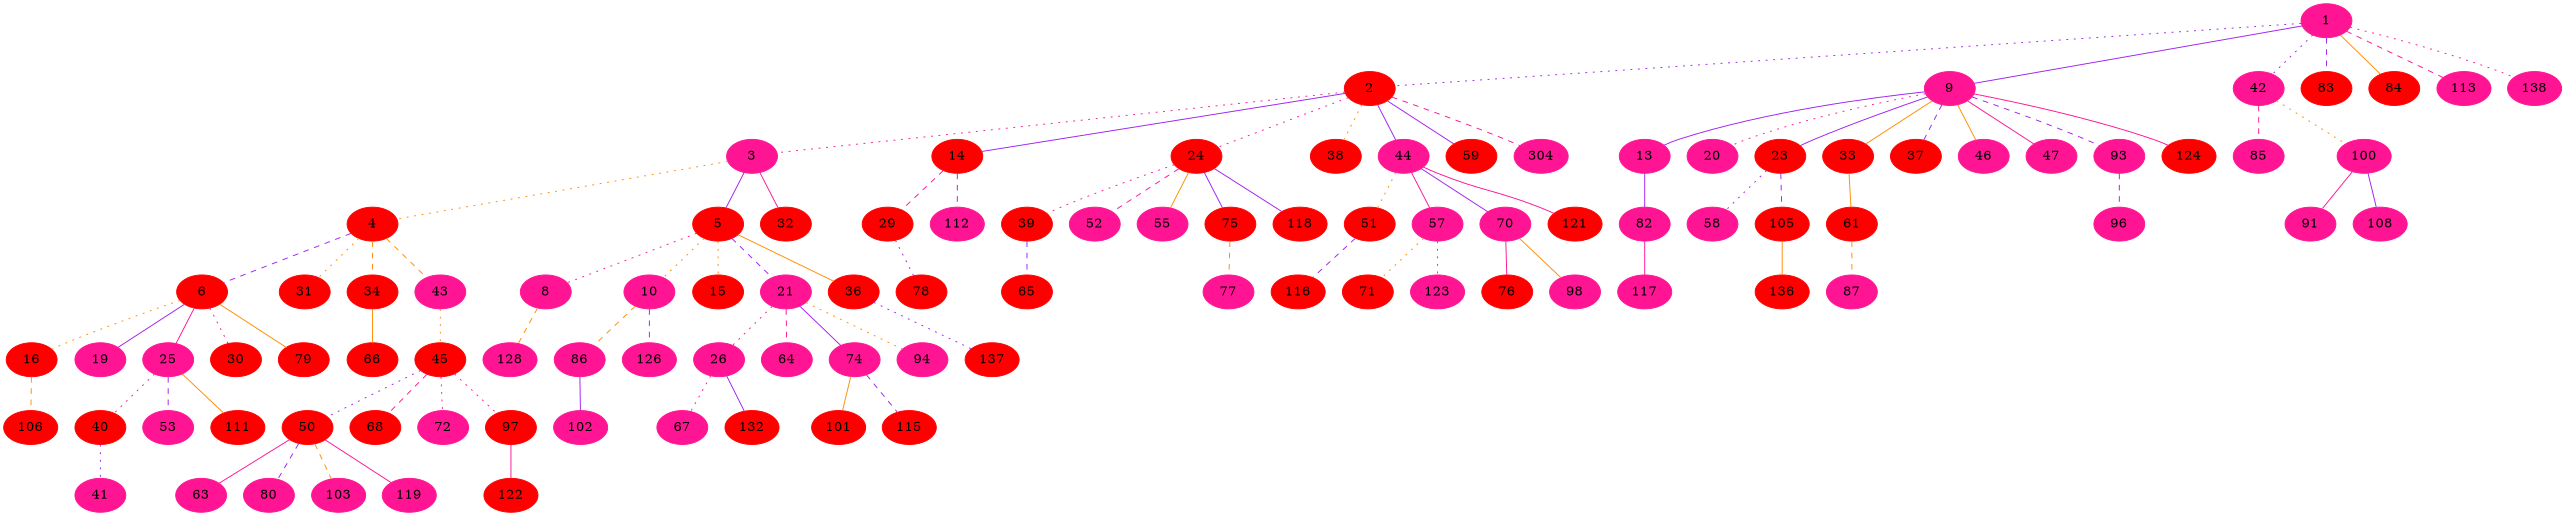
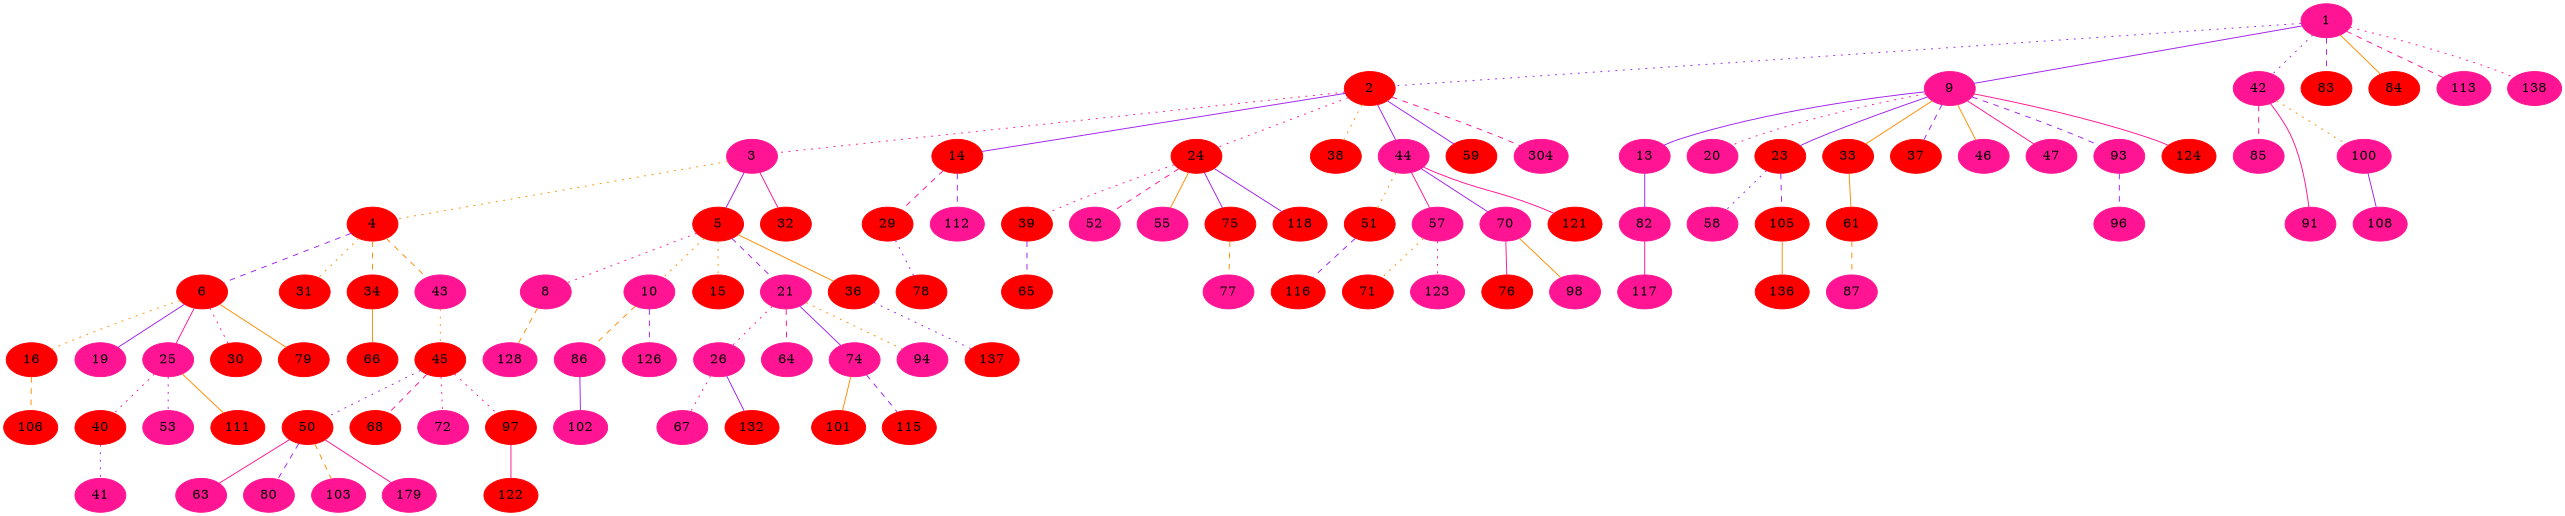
(2337, 190) -> (2297, 153)
(168, 394) -> (168, 394)
(409, 495) -> (409, 495)
